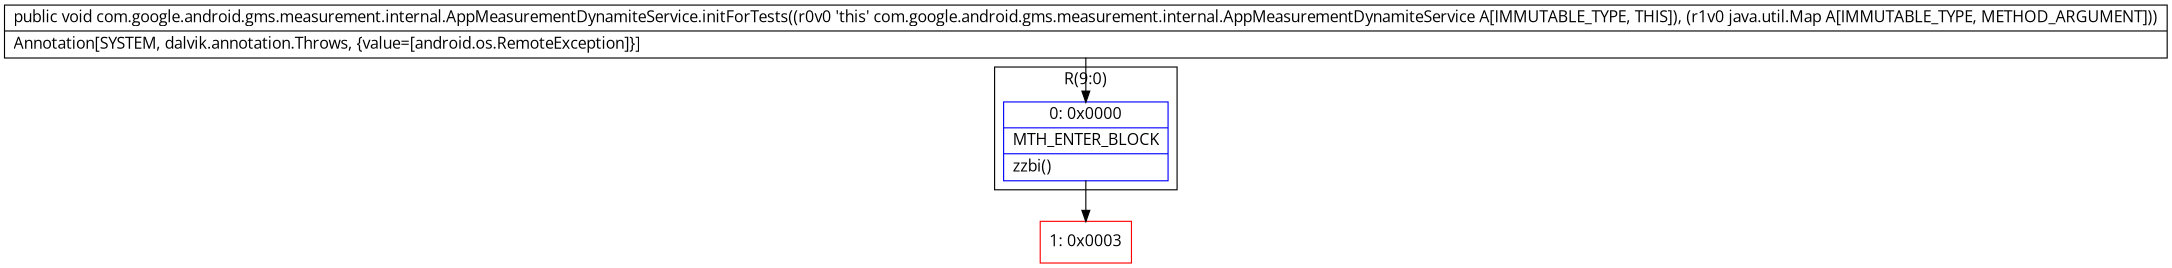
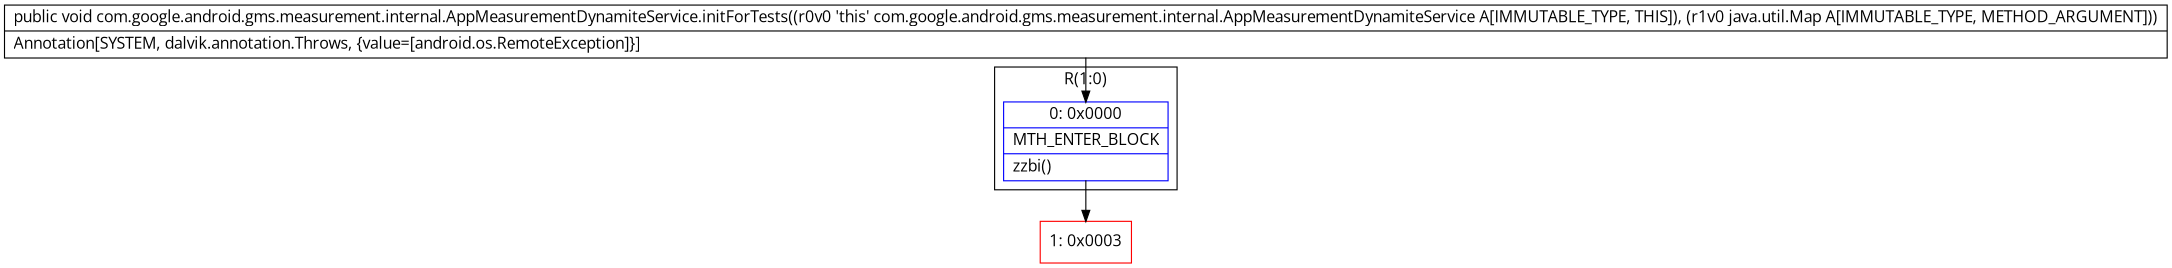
(1086, 80) -> (1086, 80)
